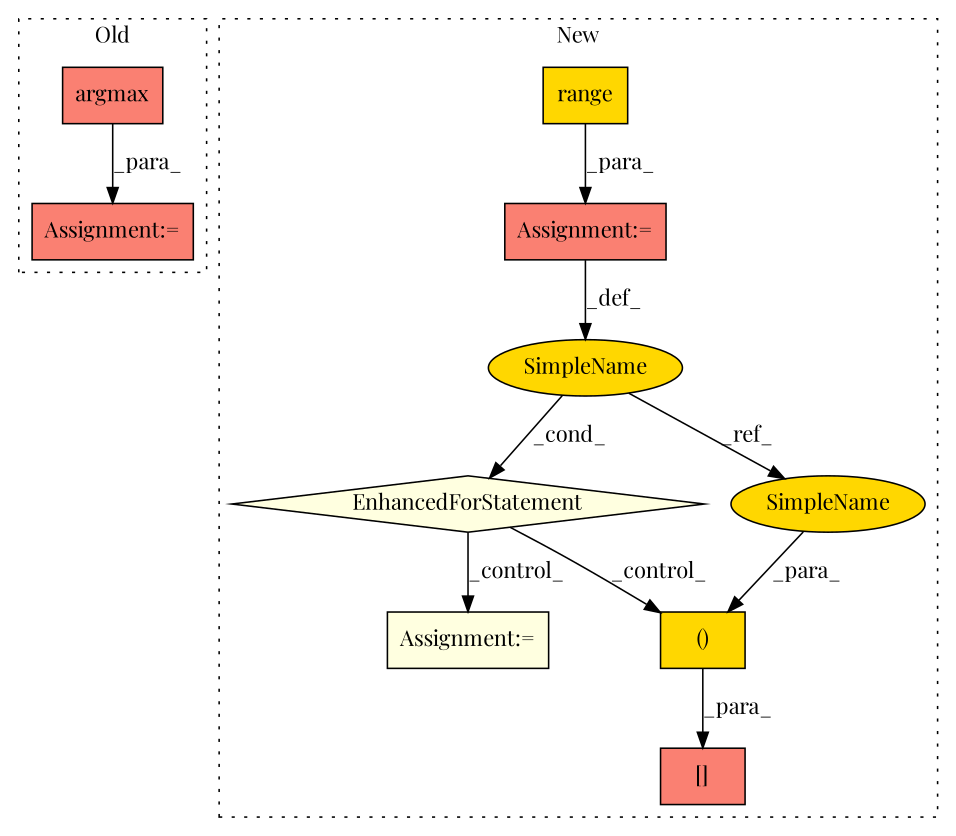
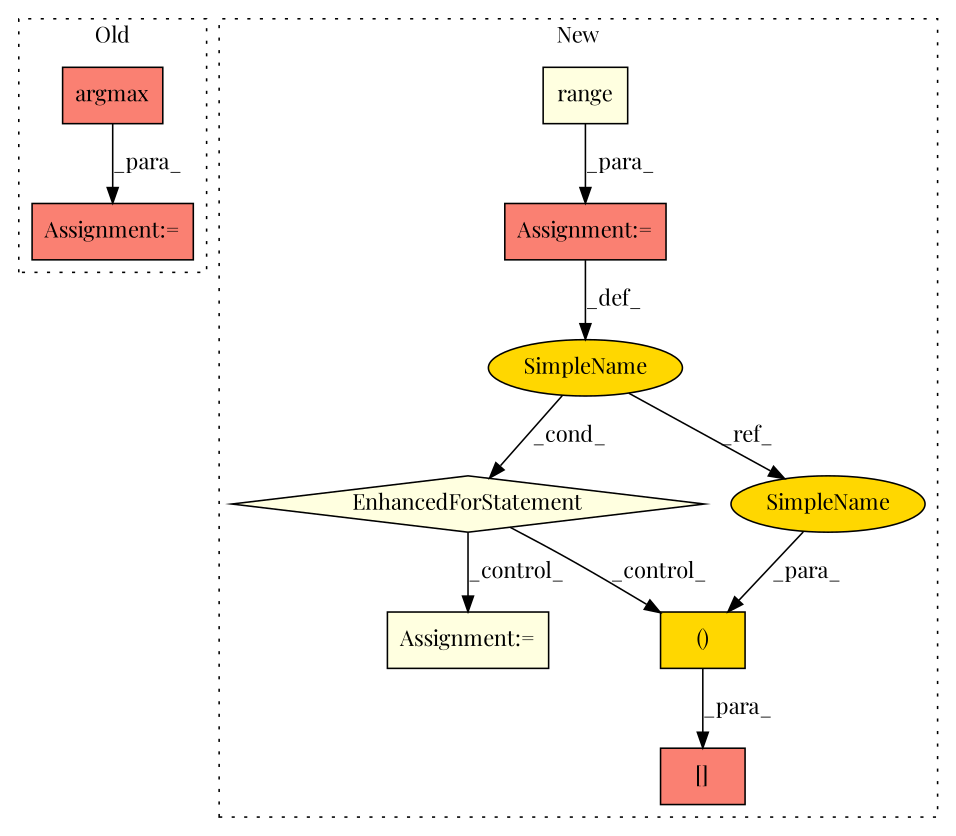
(585, 95) -> (585, 95)
